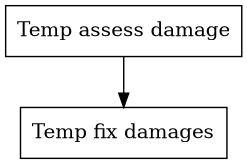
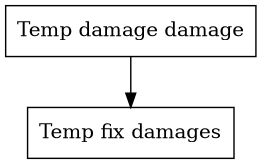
(124, 31) -> (131, 31)
